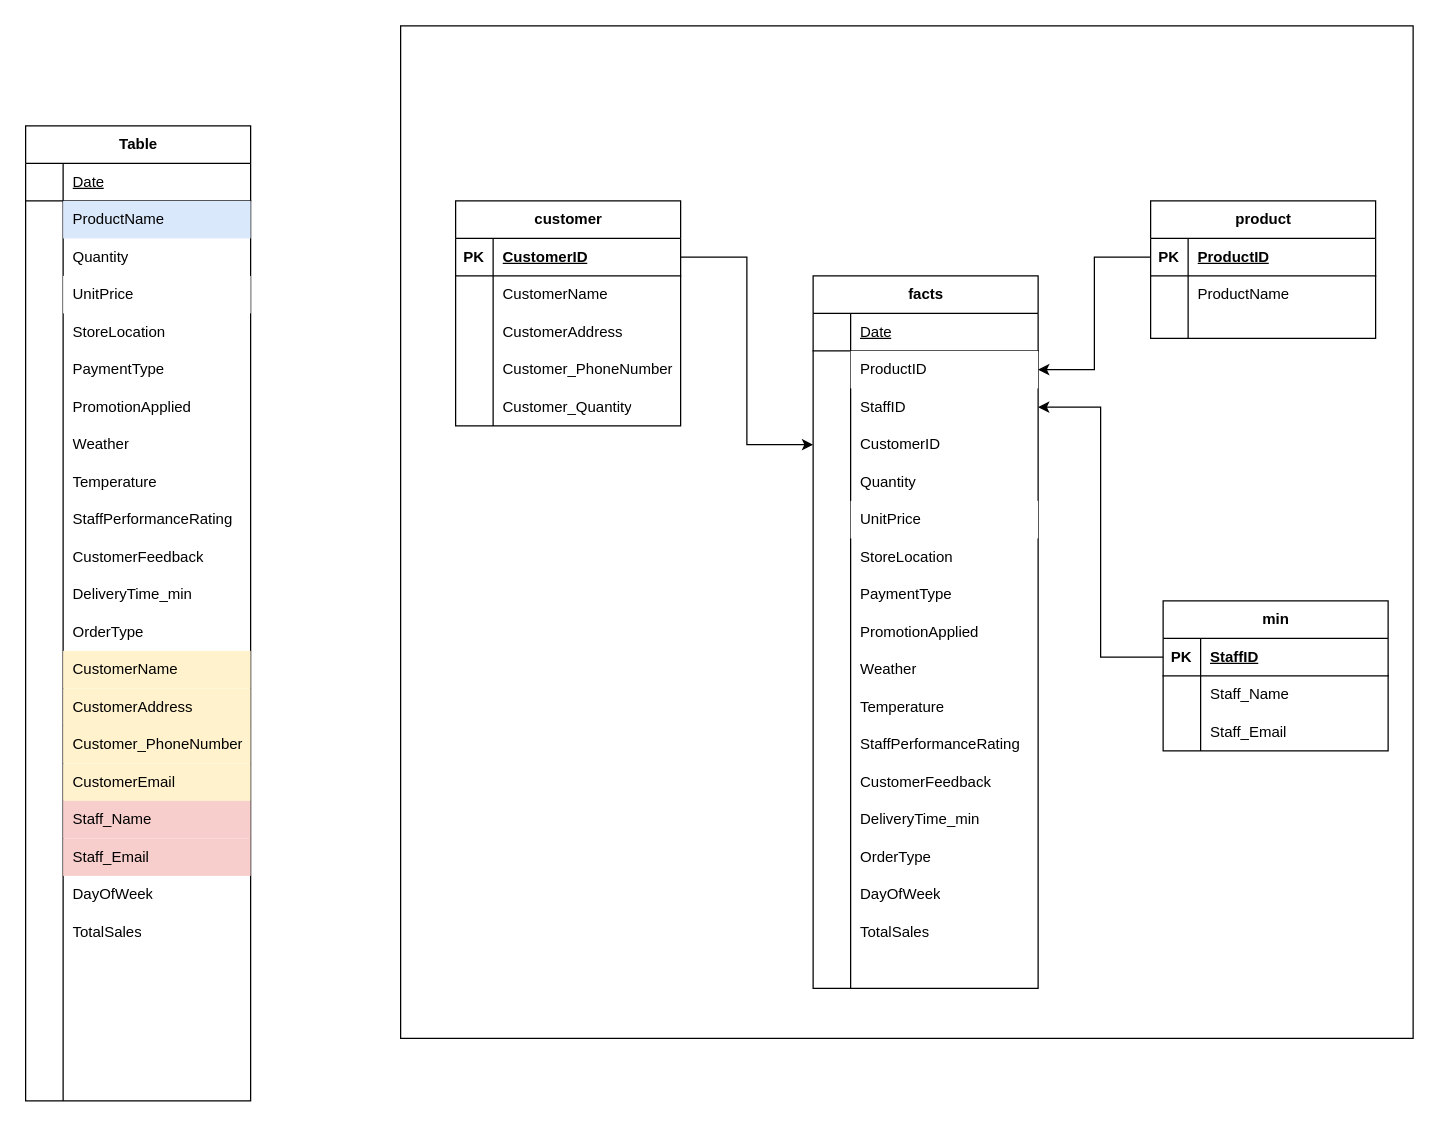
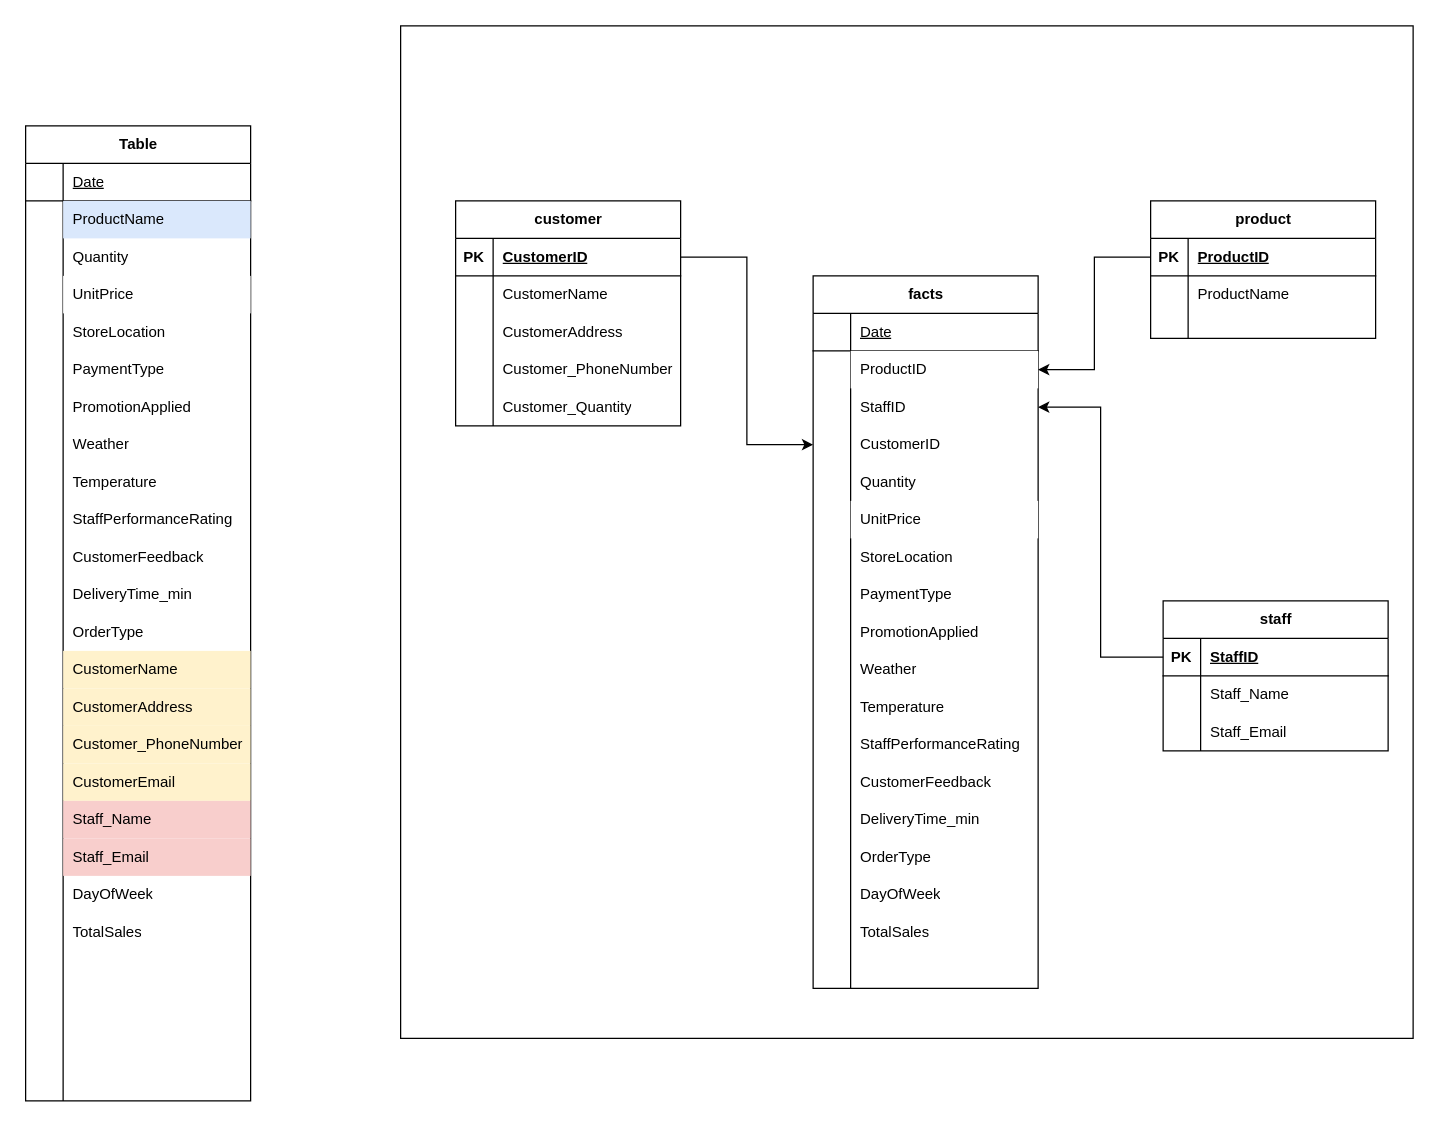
(1276, 619) -> (1276, 619)
